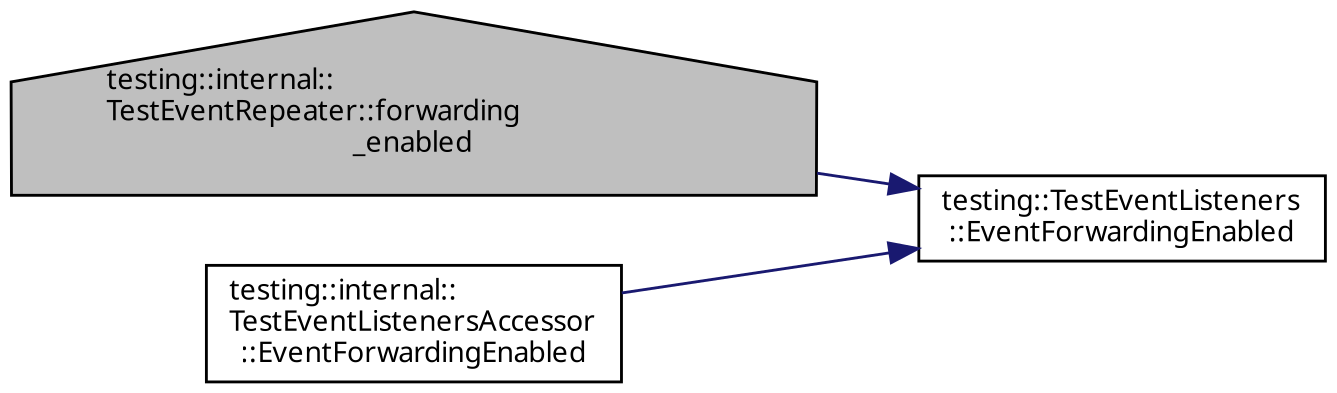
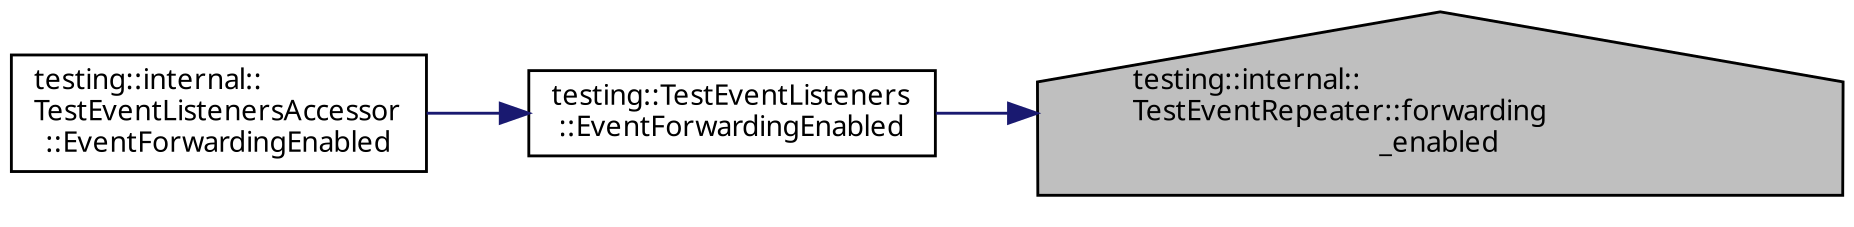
(853, 179) -> (972, 113)
